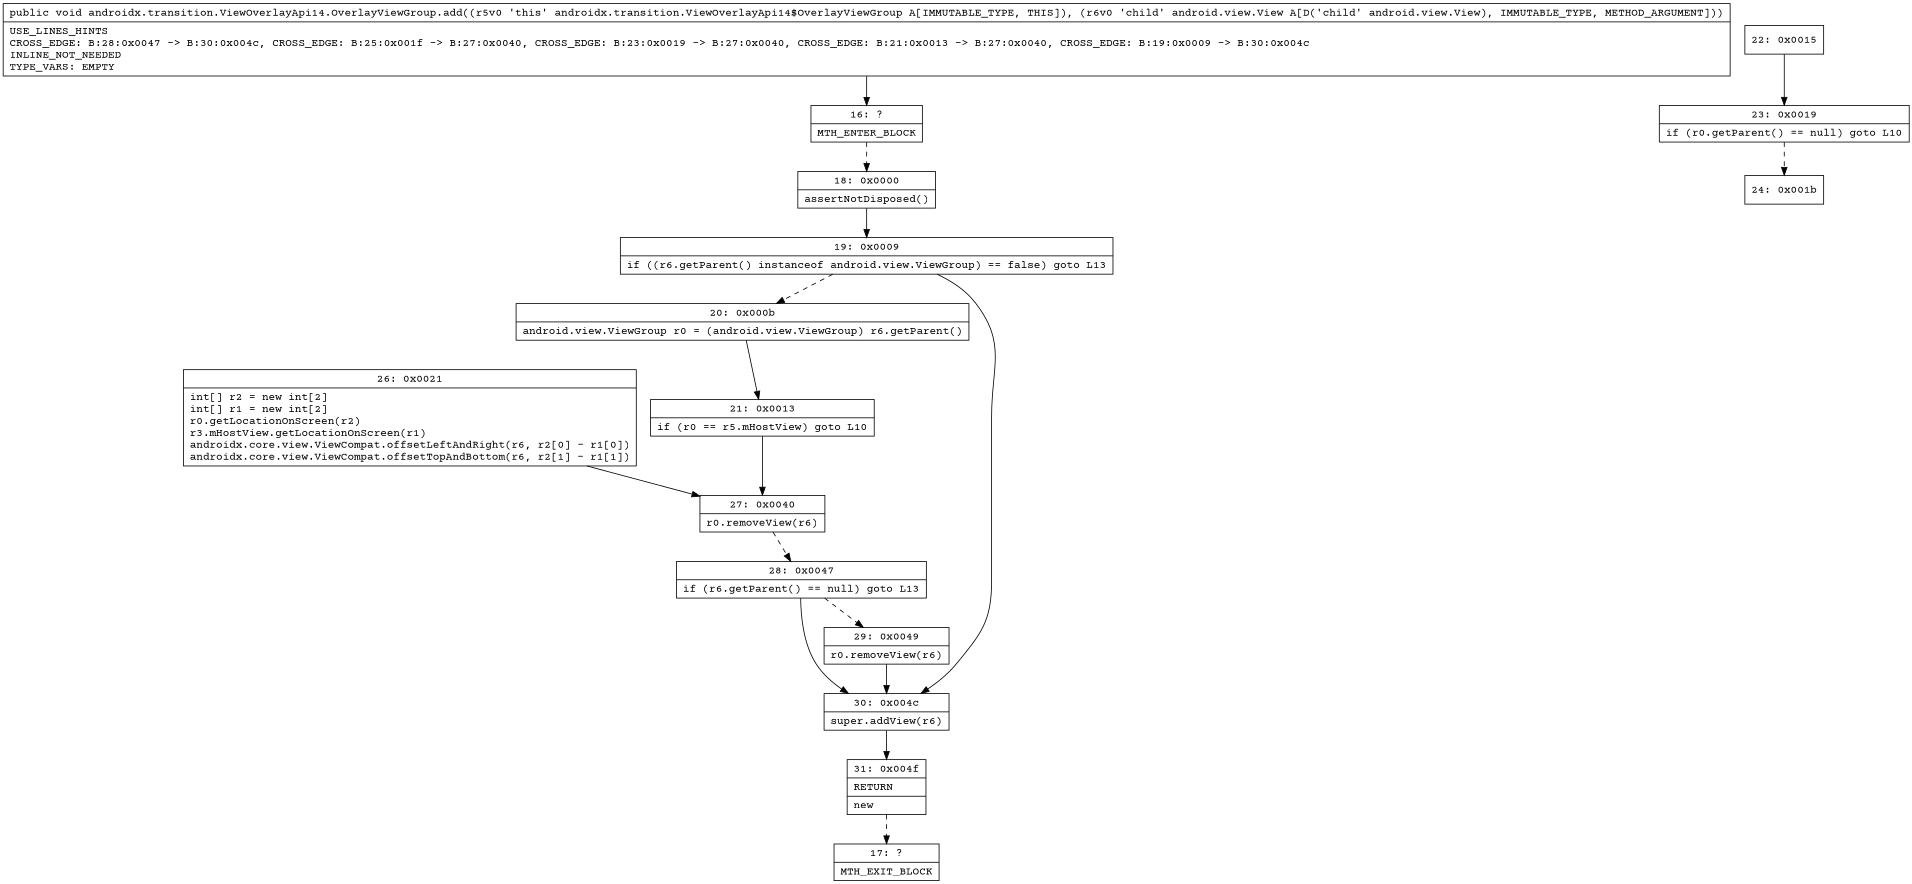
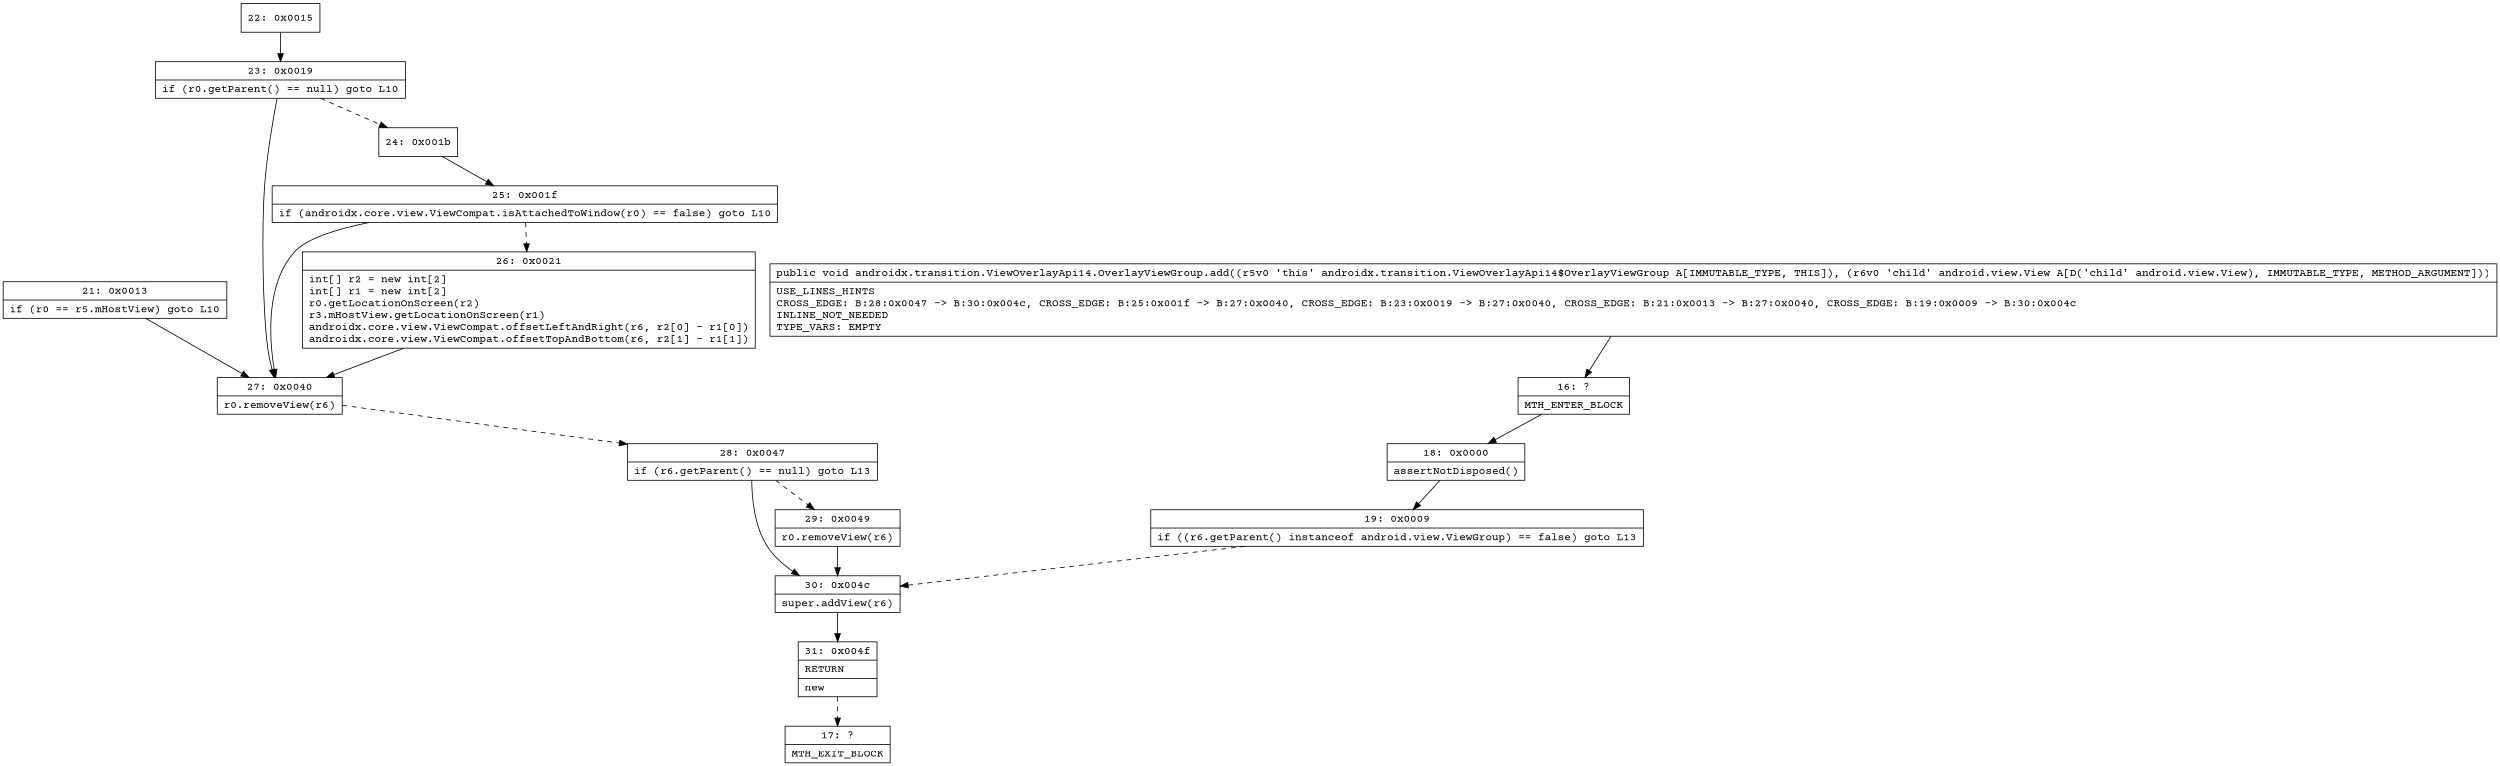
(867, 153) -> (1518, 427)
none -> (525, 204)
none -> (263, 234)
(743, 322) -> none
(992, 481) -> (1076, 566)
